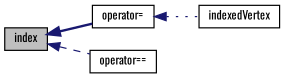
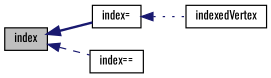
(123, 17) -> (117, 17)
(123, 62) -> (117, 62)
